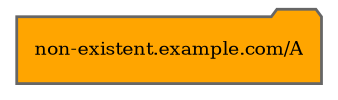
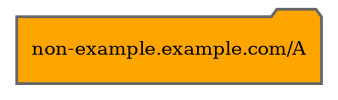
(169, 50) -> (169, 50)
